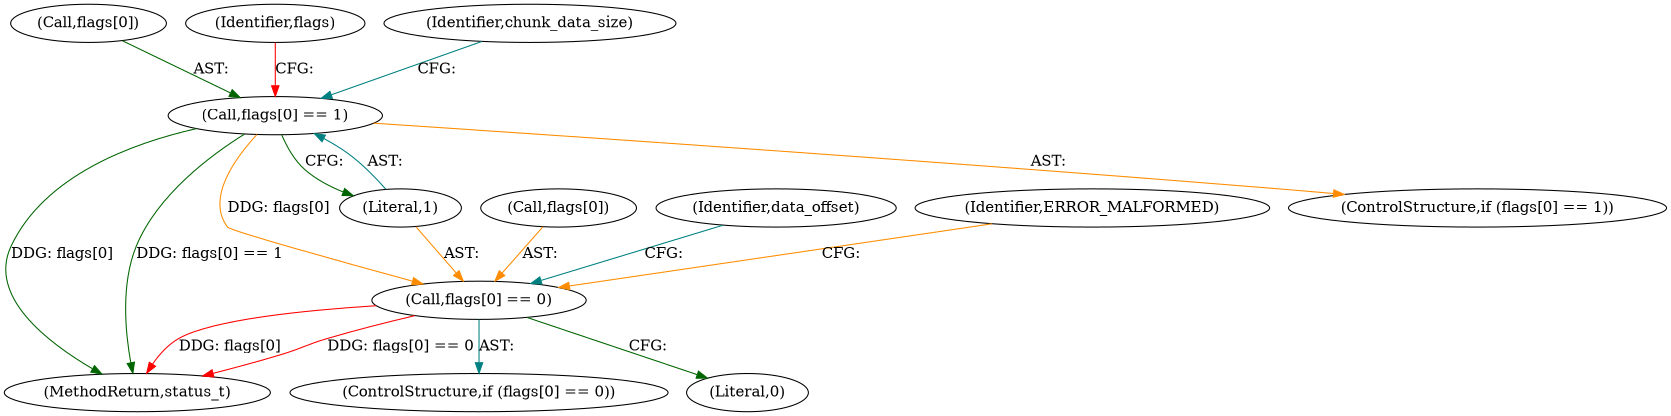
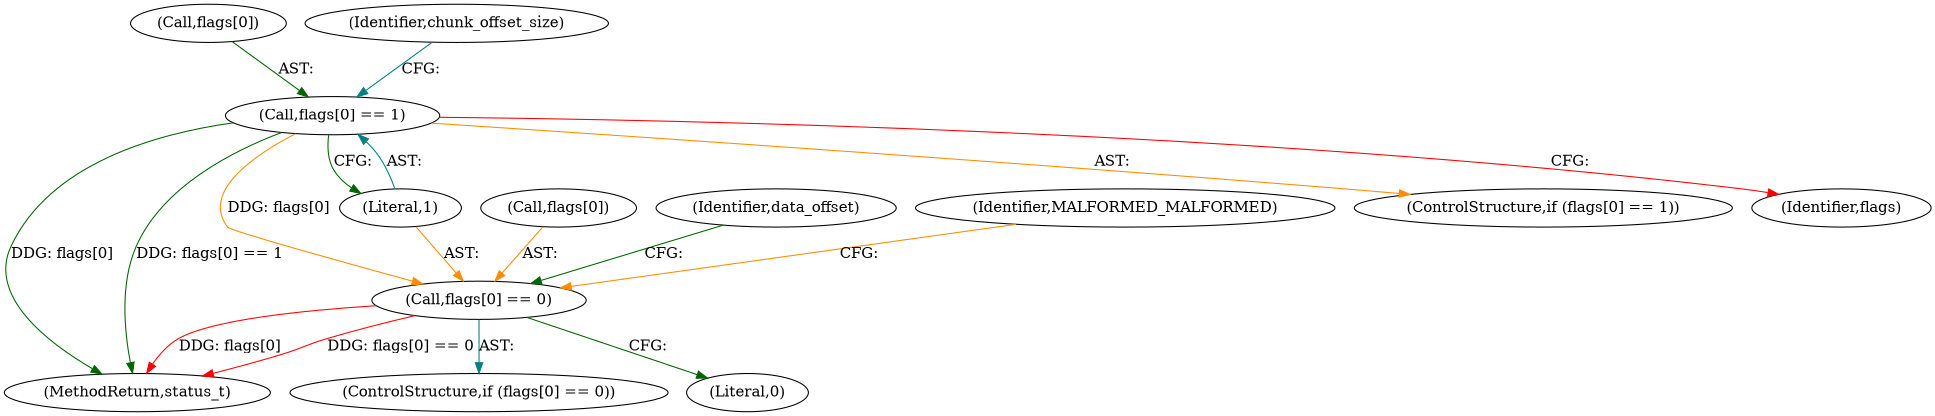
(530, 23) -> (457, 23)
(275, 64) -> (1105, 138)
(1092, 208) -> (1125, 208)
(632, 253) -> (632, 253)
